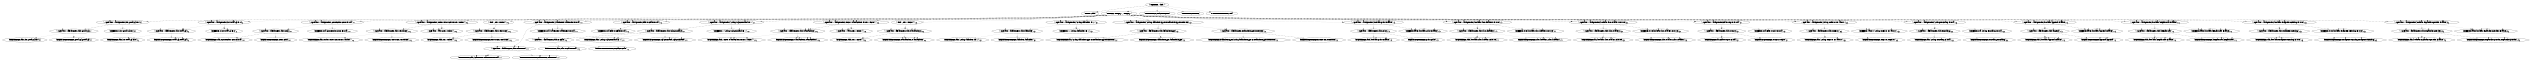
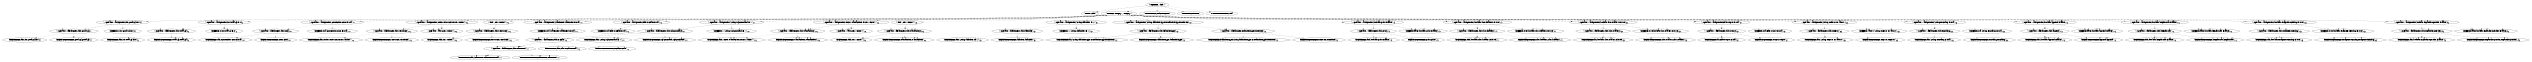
(525, 33) -> (530, 44)
